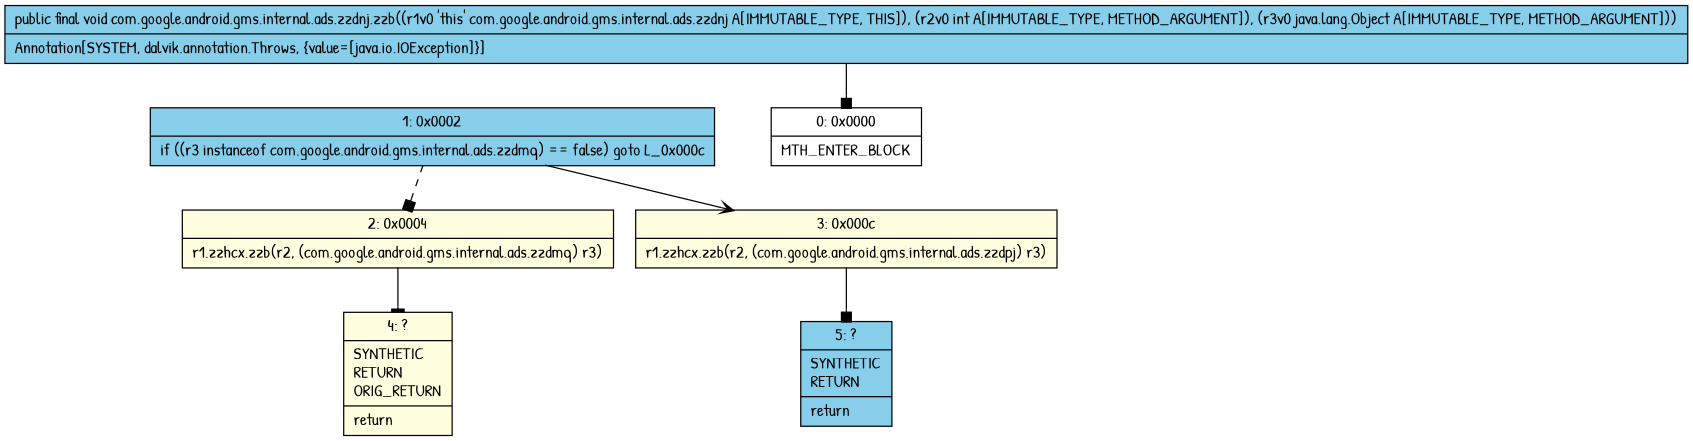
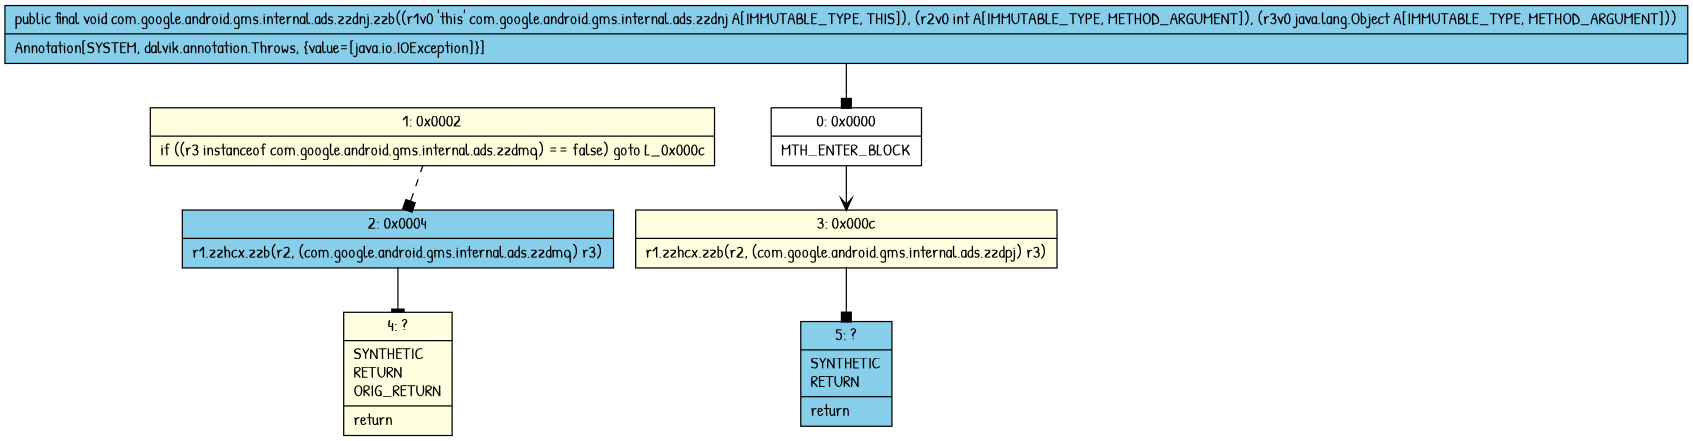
(432, 137) -> (432, 137)
(633, 186) -> (846, 182)
(398, 239) -> (398, 239)
